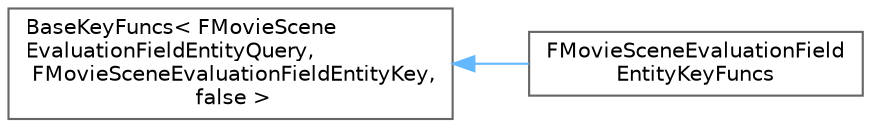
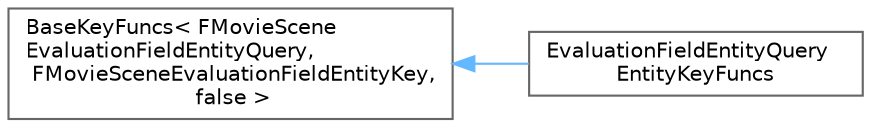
(696, 64) -> (696, 64)
